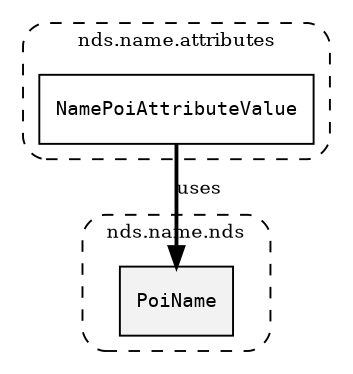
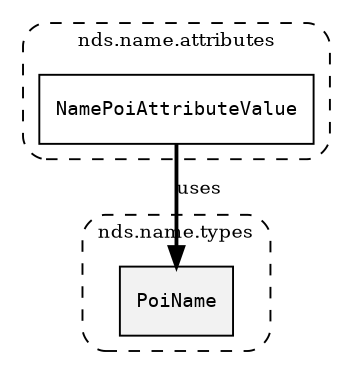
(176, 233) -> (176, 233)
